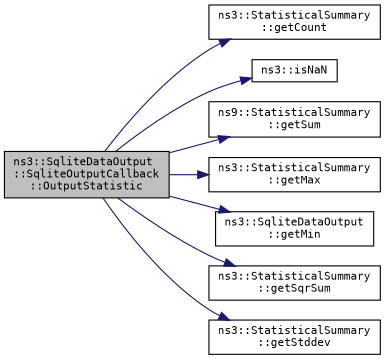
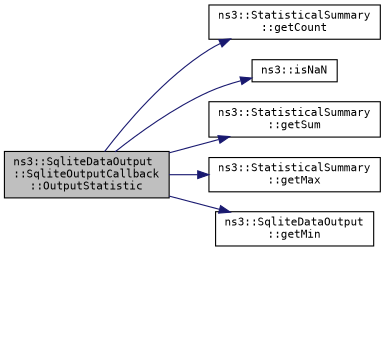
(295, 119) -> (295, 119)
(295, 283) -> none
(295, 337) -> none
